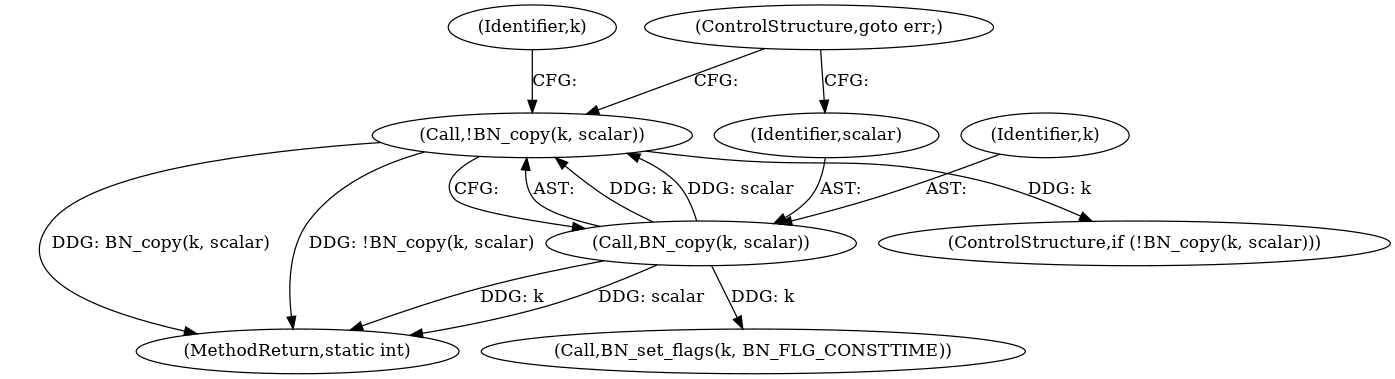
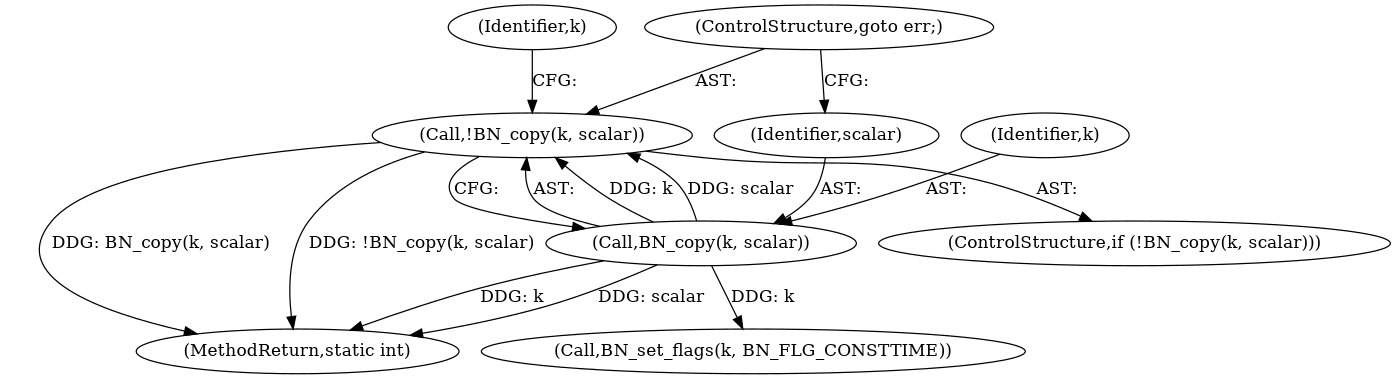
(719, 81) -> (719, 81)
(1060, 189) -> (1060, 189)
